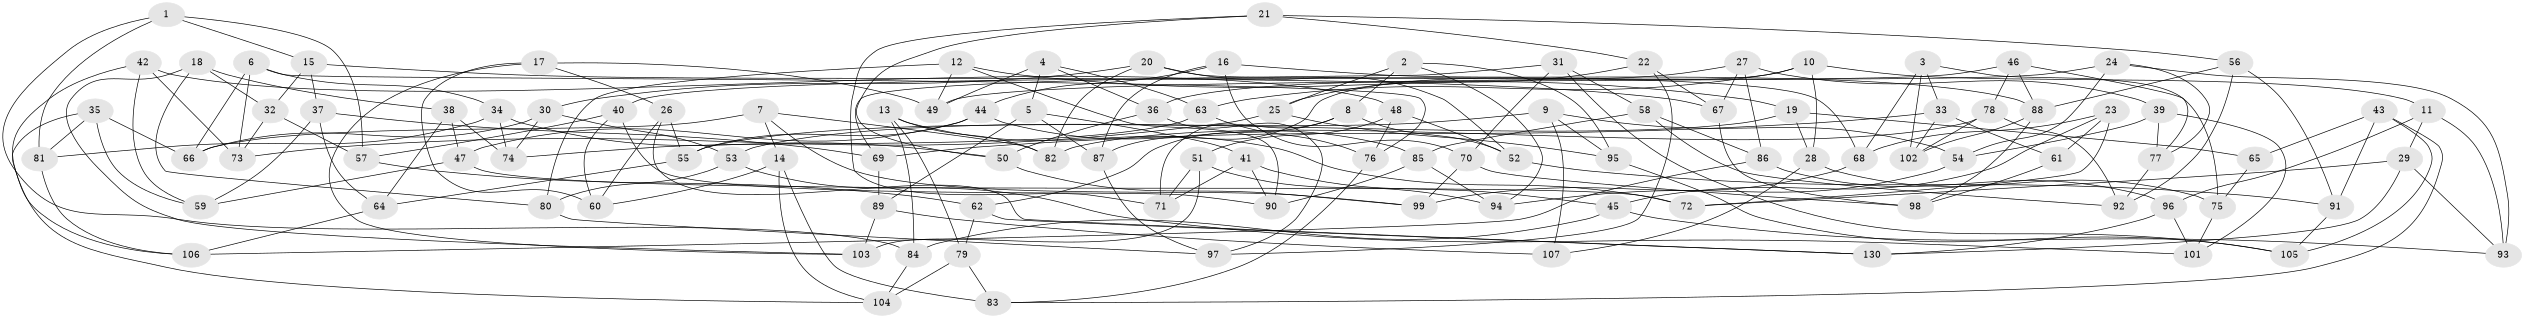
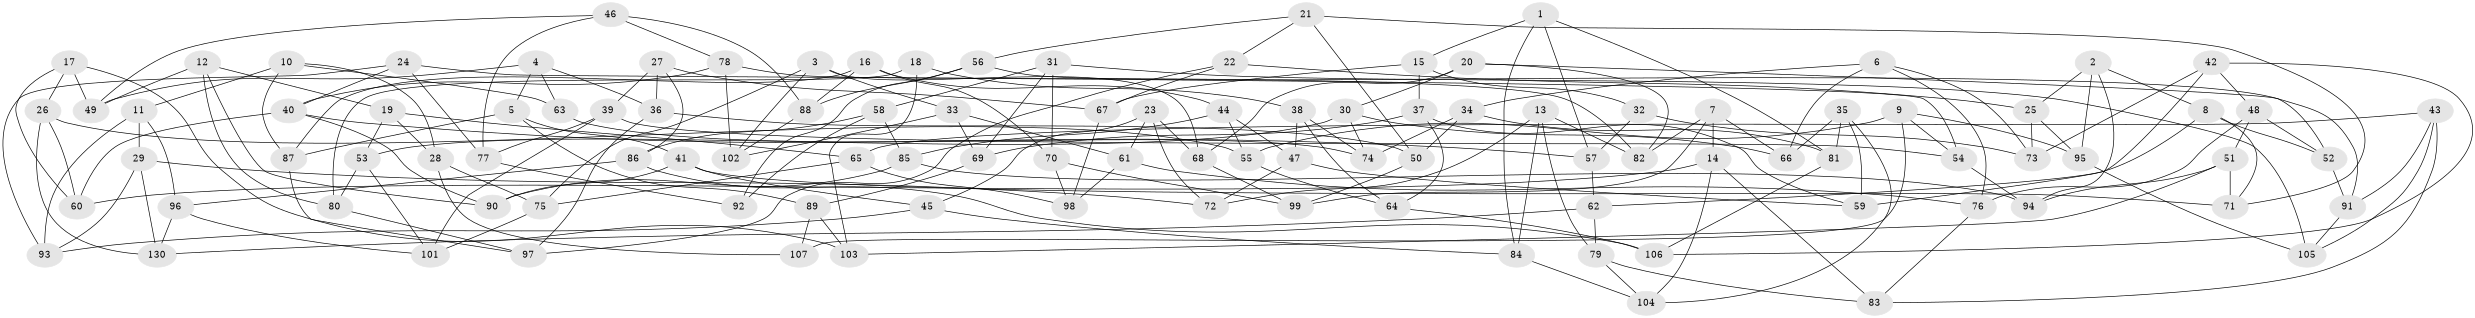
(240, 91) -> none
(1318, 140) -> (1633, 187)
(2080, 146) -> (506, 83)
(1991, 164) -> (929, 183)
